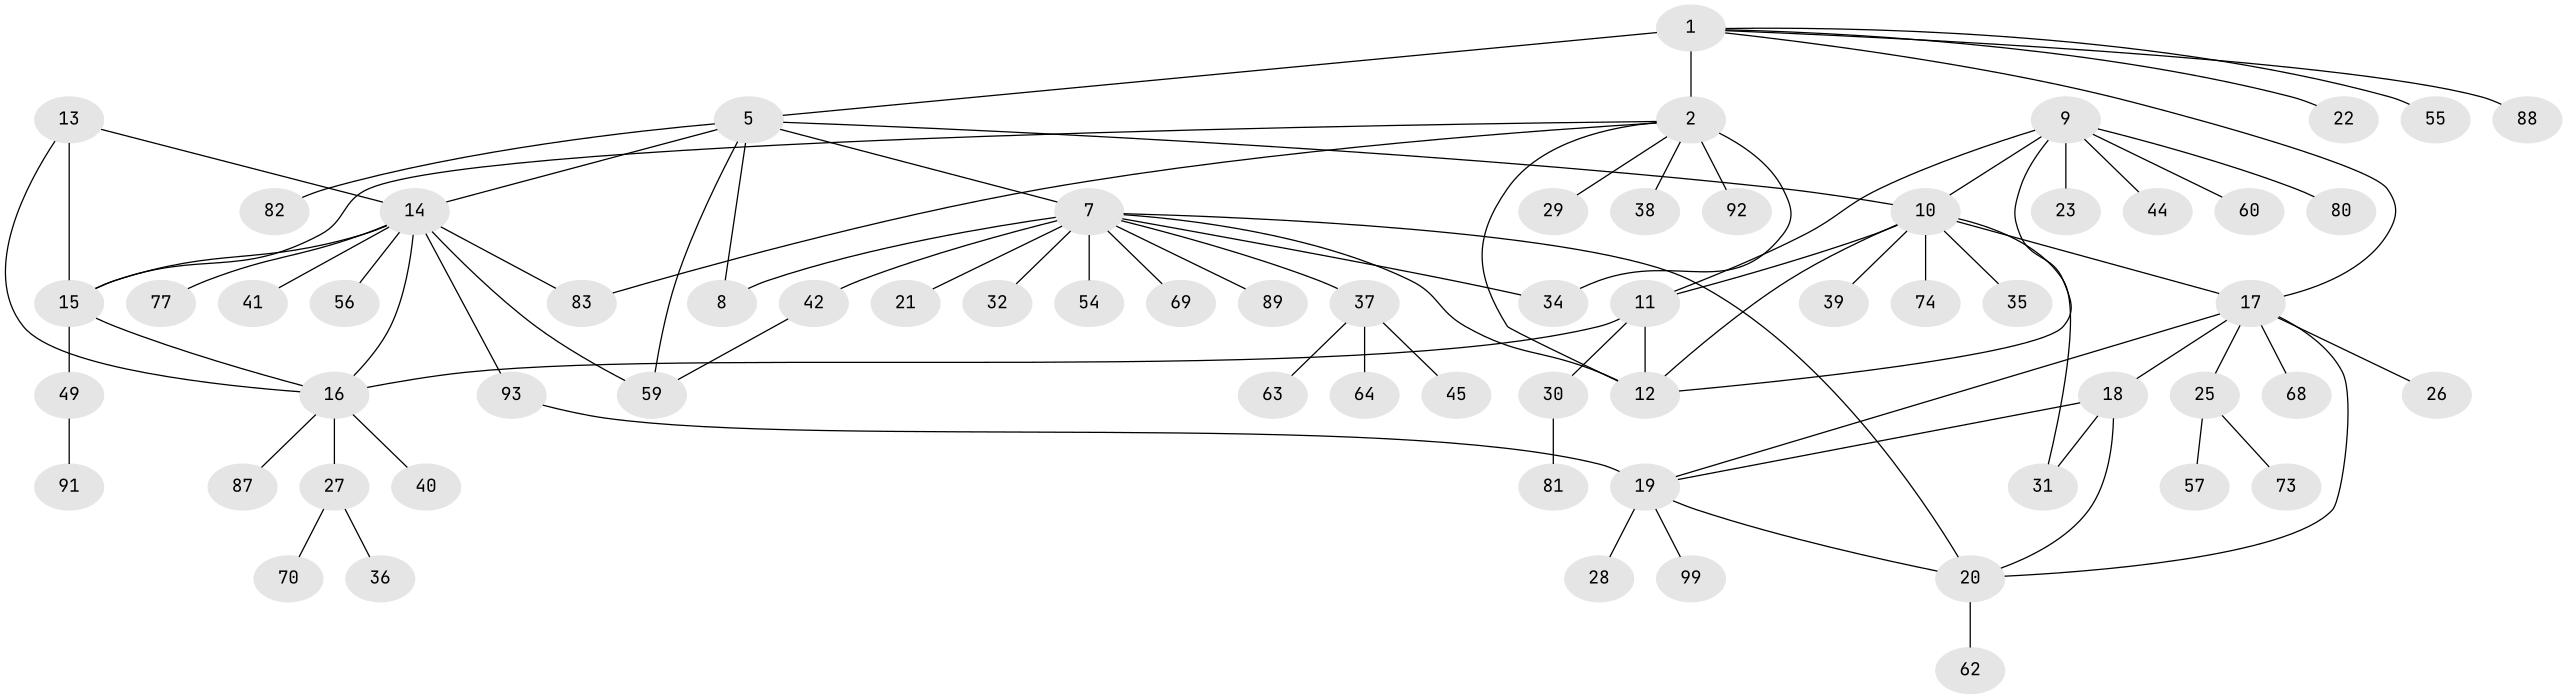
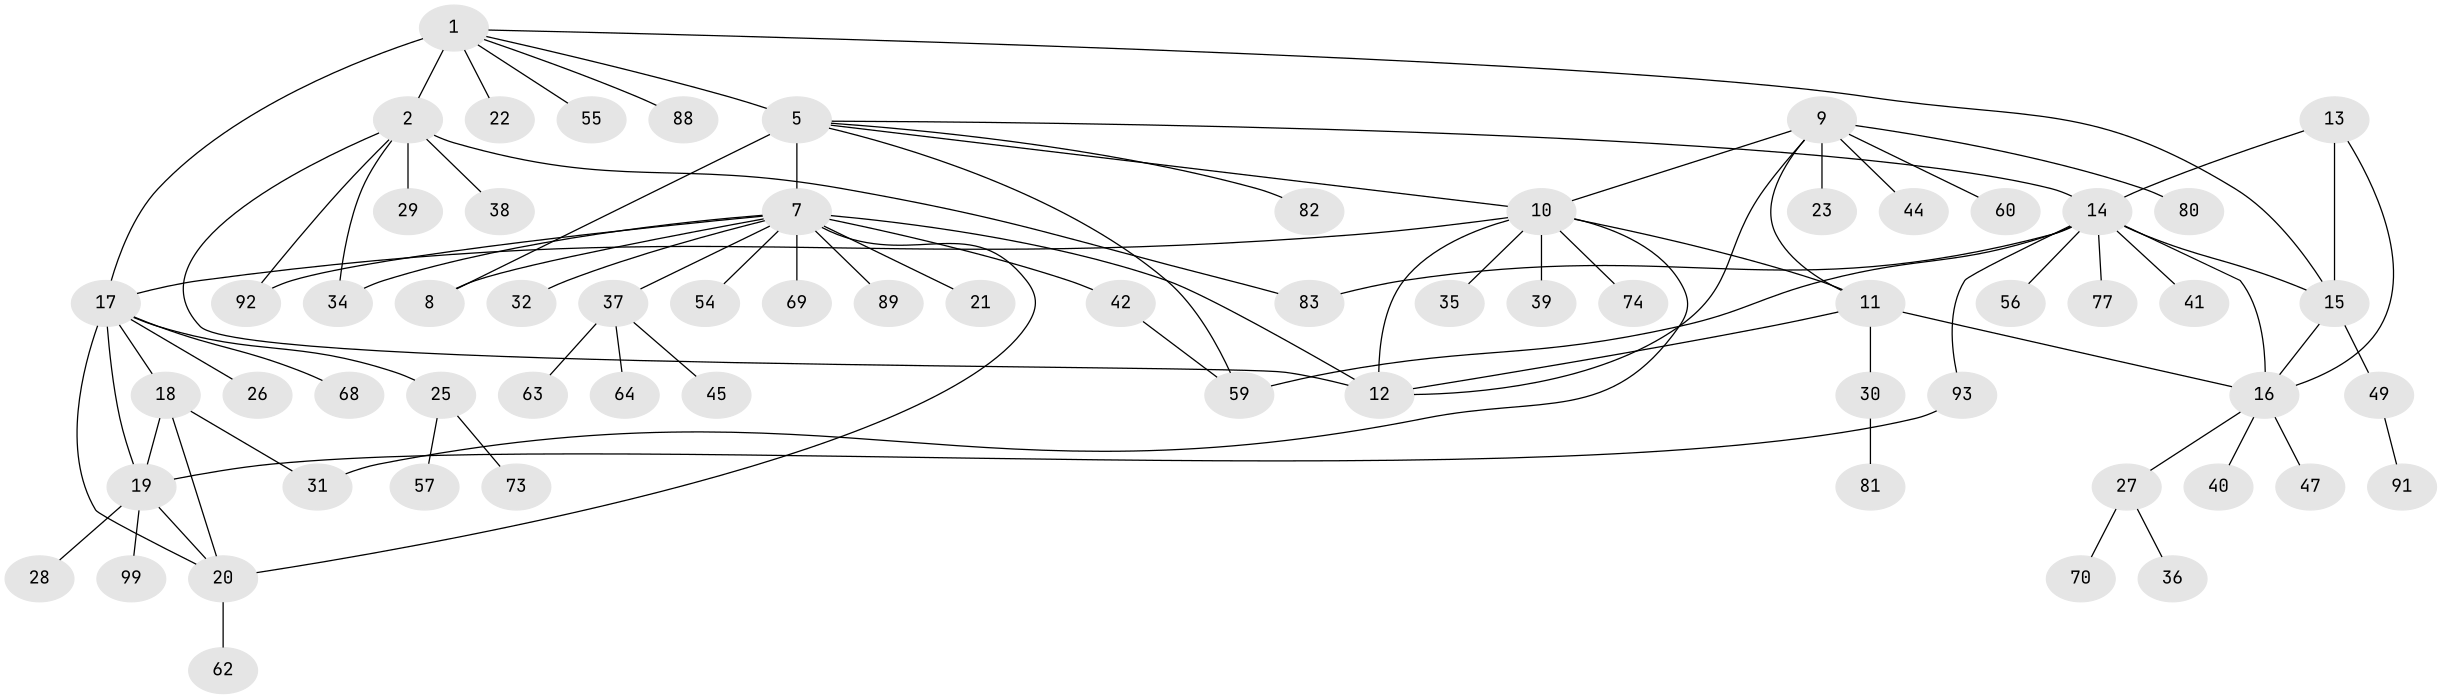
(861, 142) -> (1434, 63)
none -> (516, 243)
(243, 487) -> (2310, 487)
